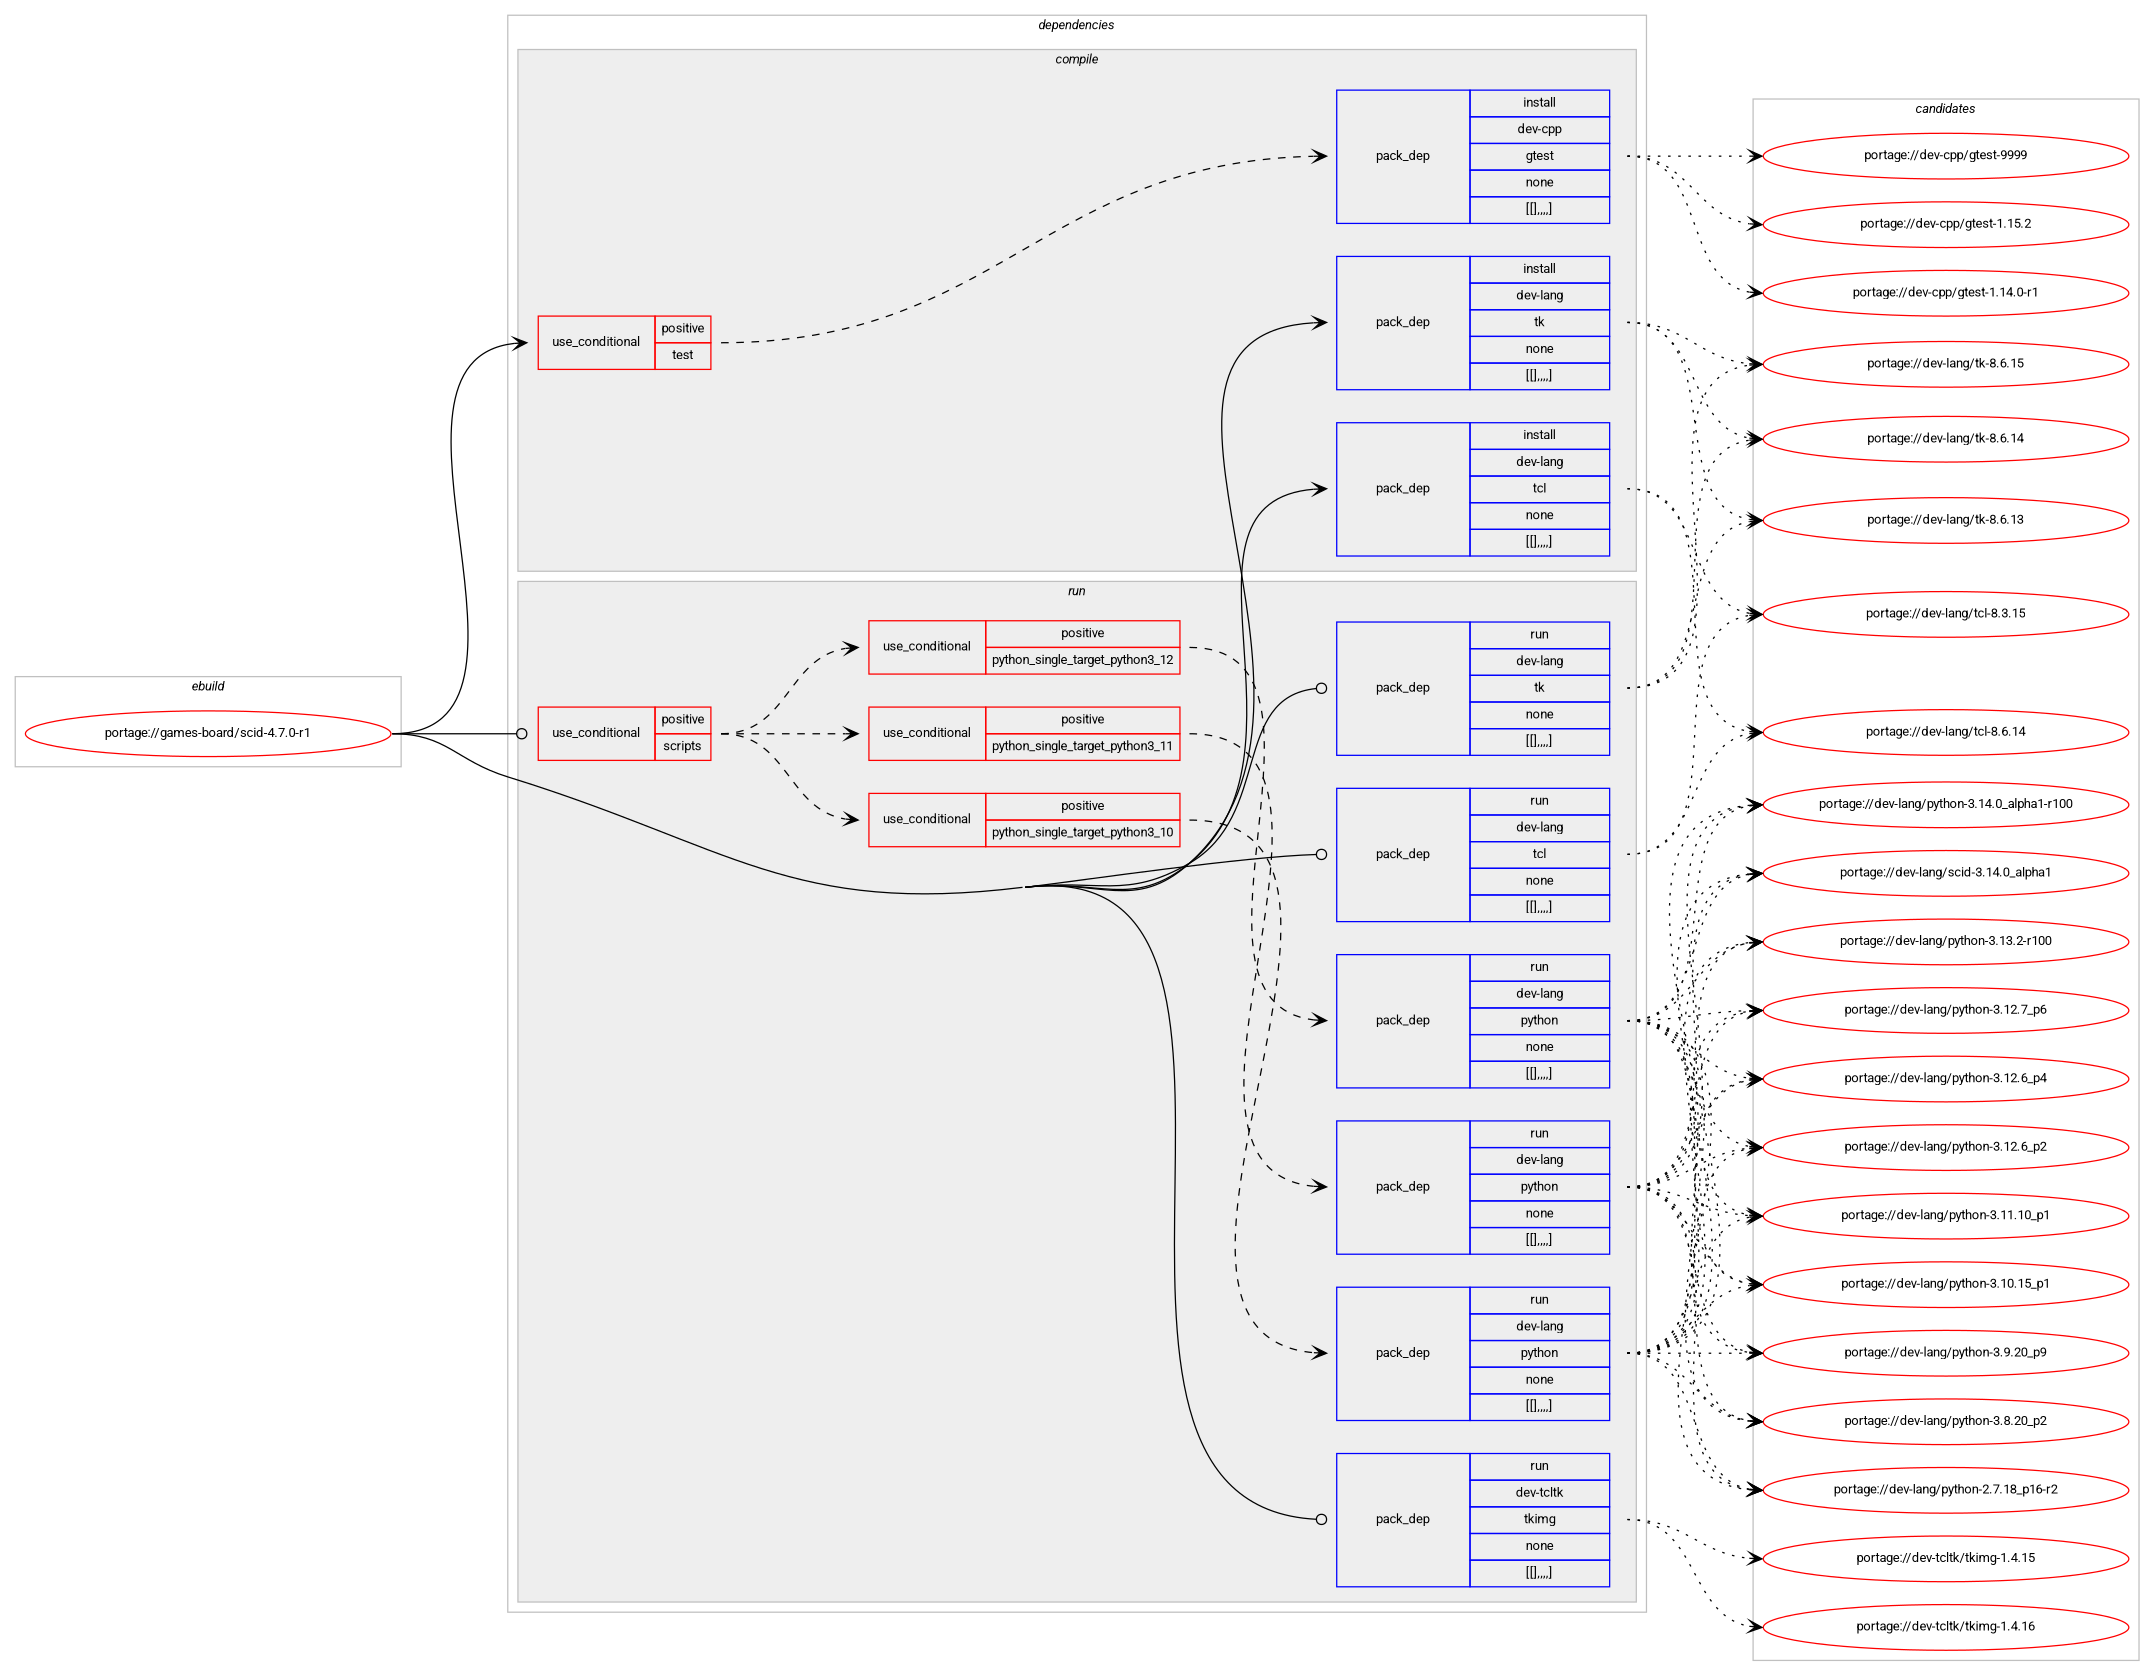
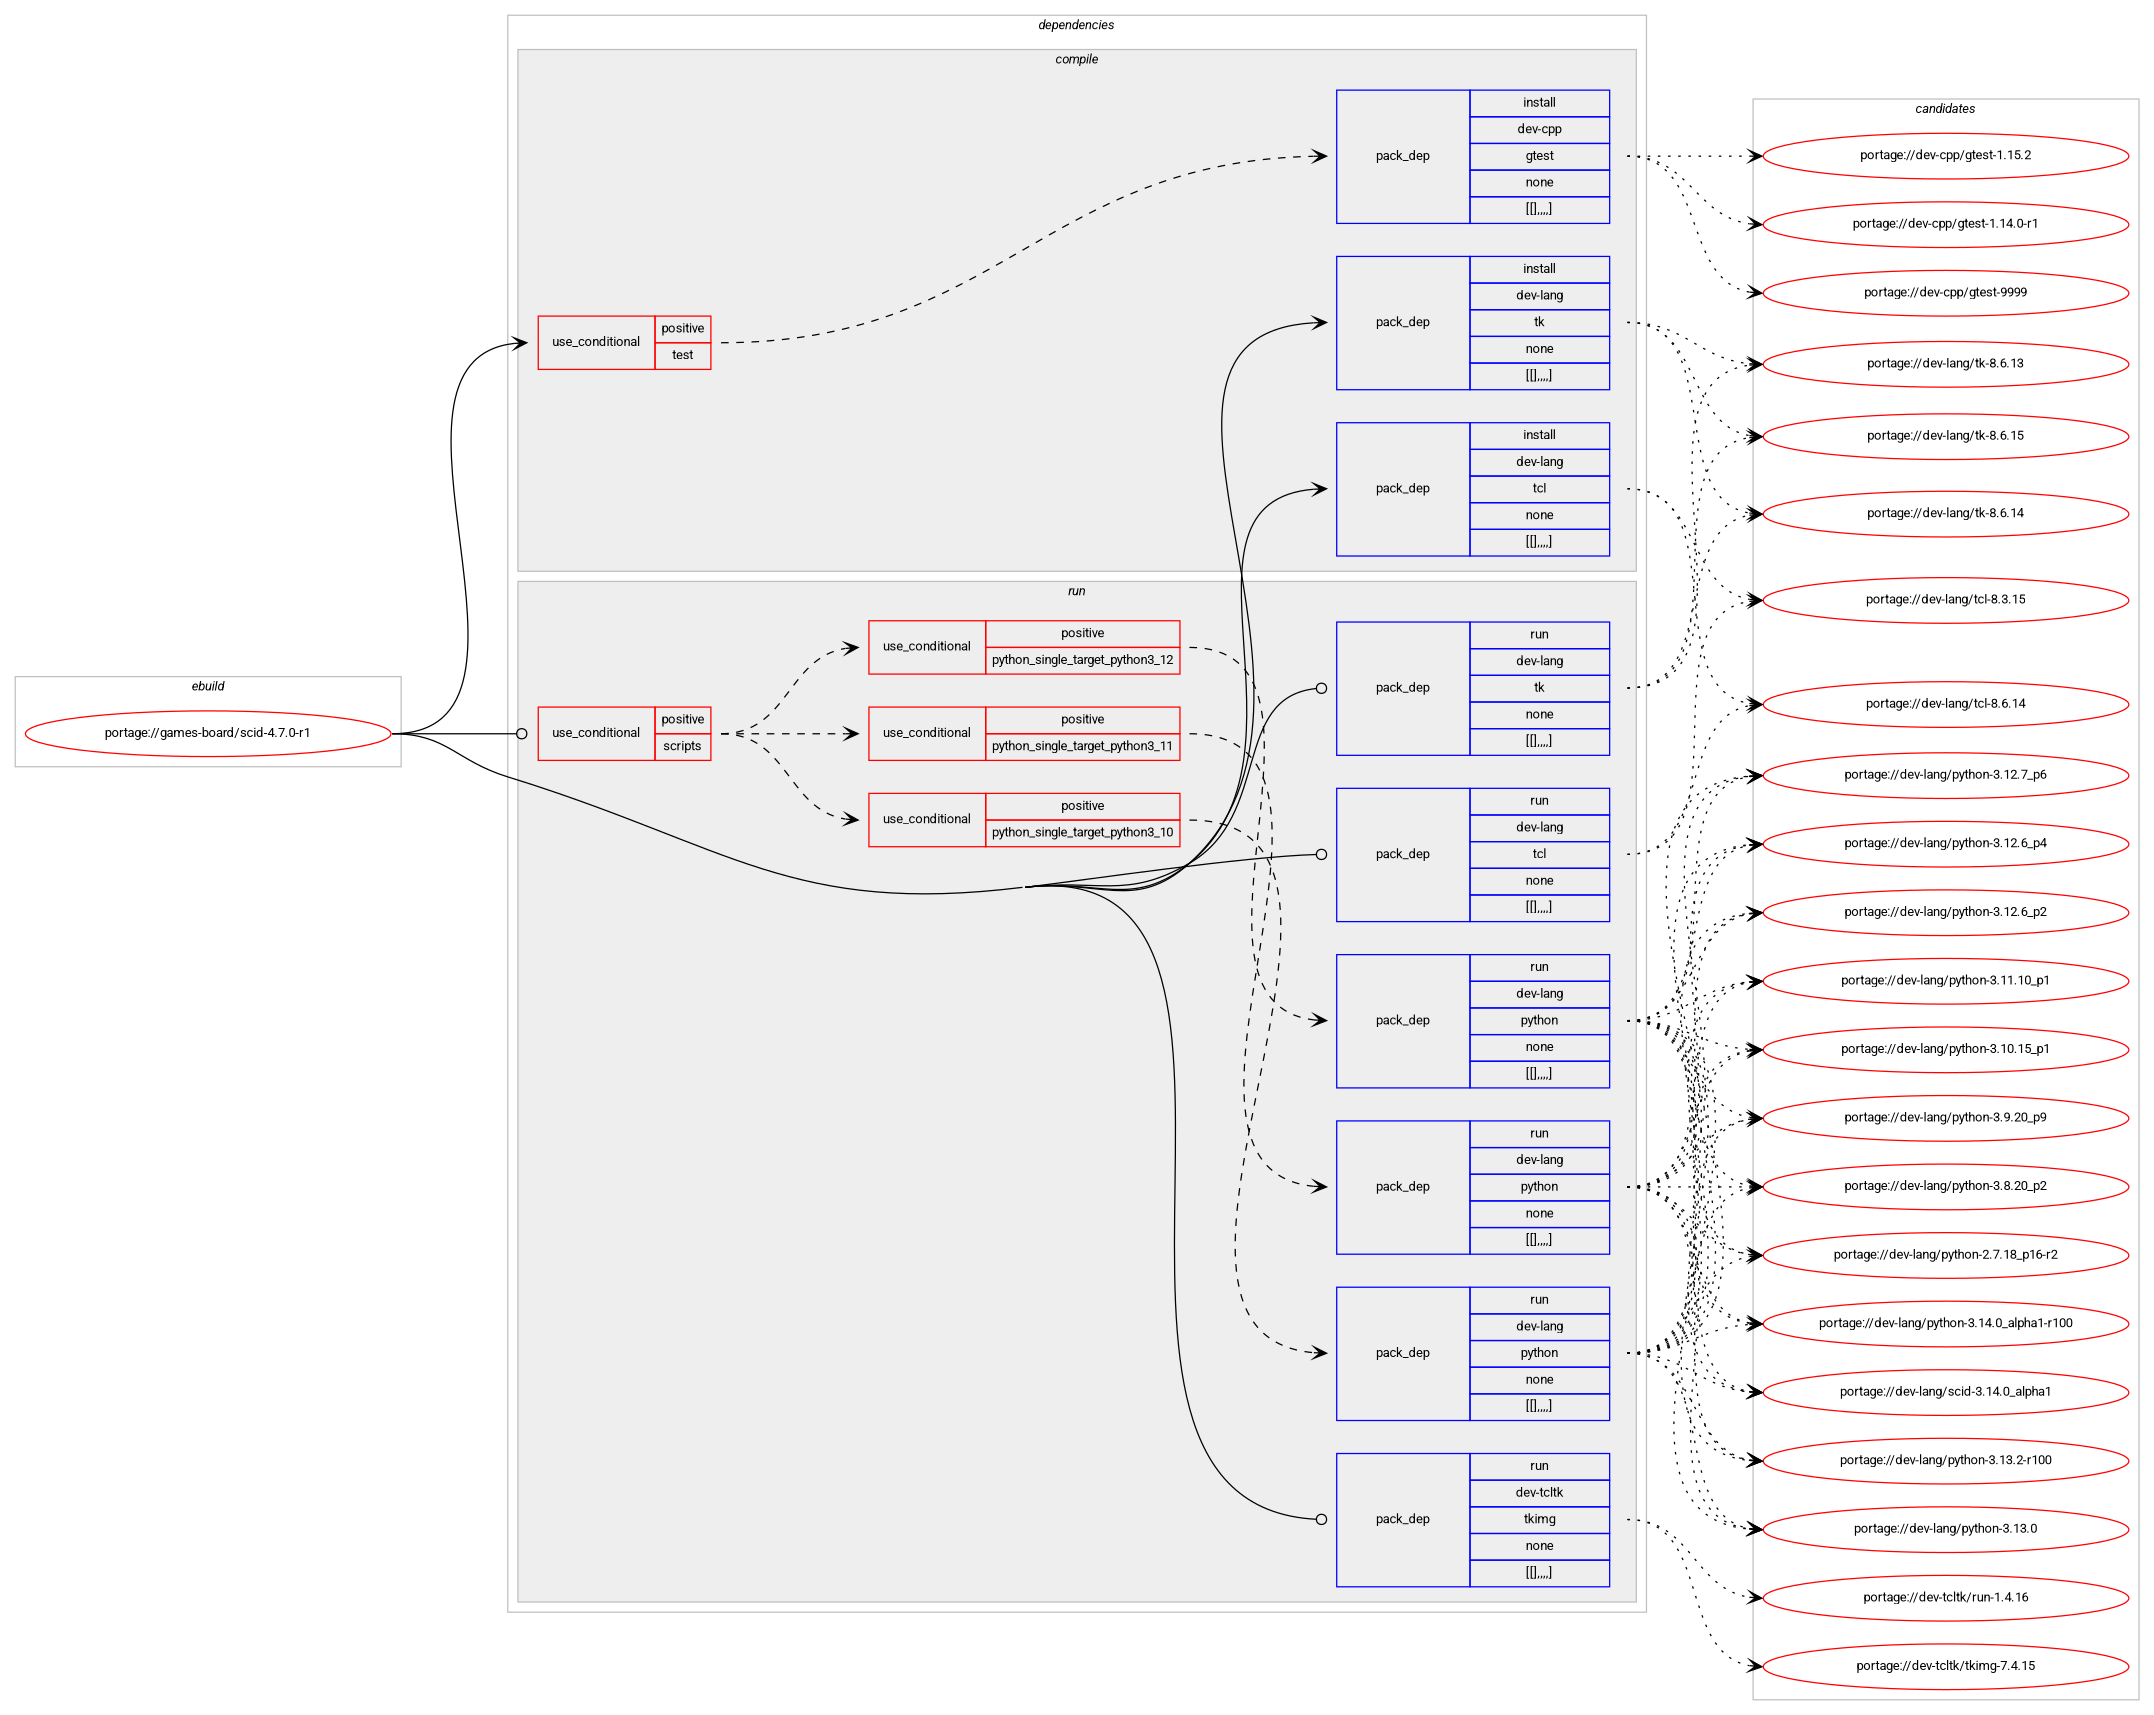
none -> (1946, 1530)
(1946, 1559) -> (1946, 1667)
(1946, 1627) -> (1946, 1598)
